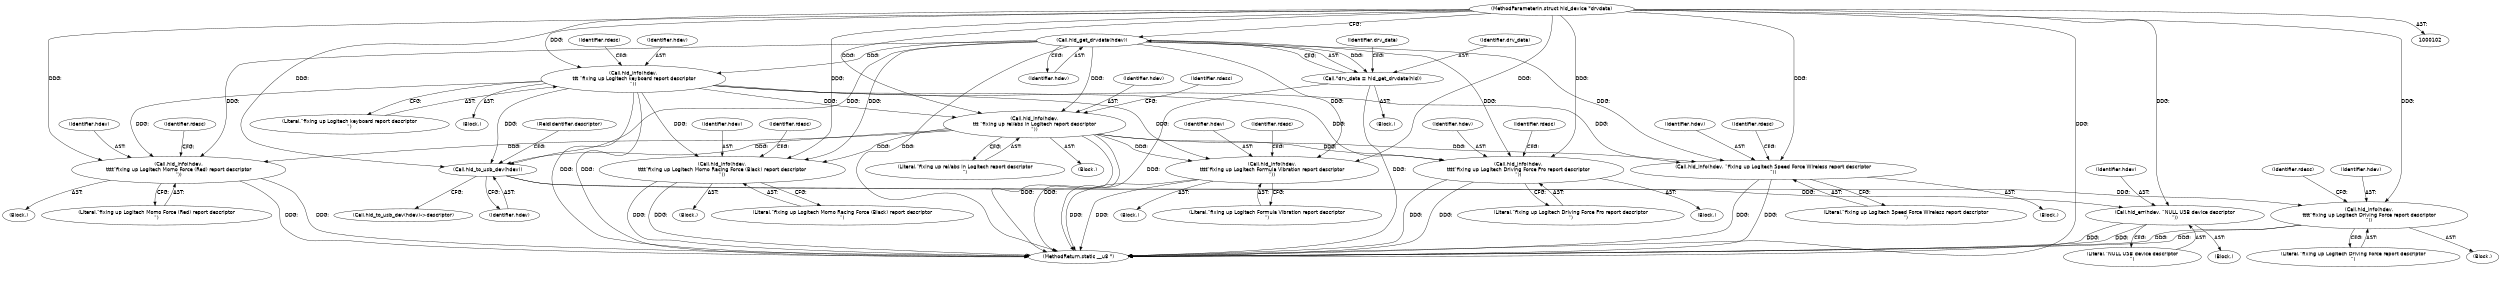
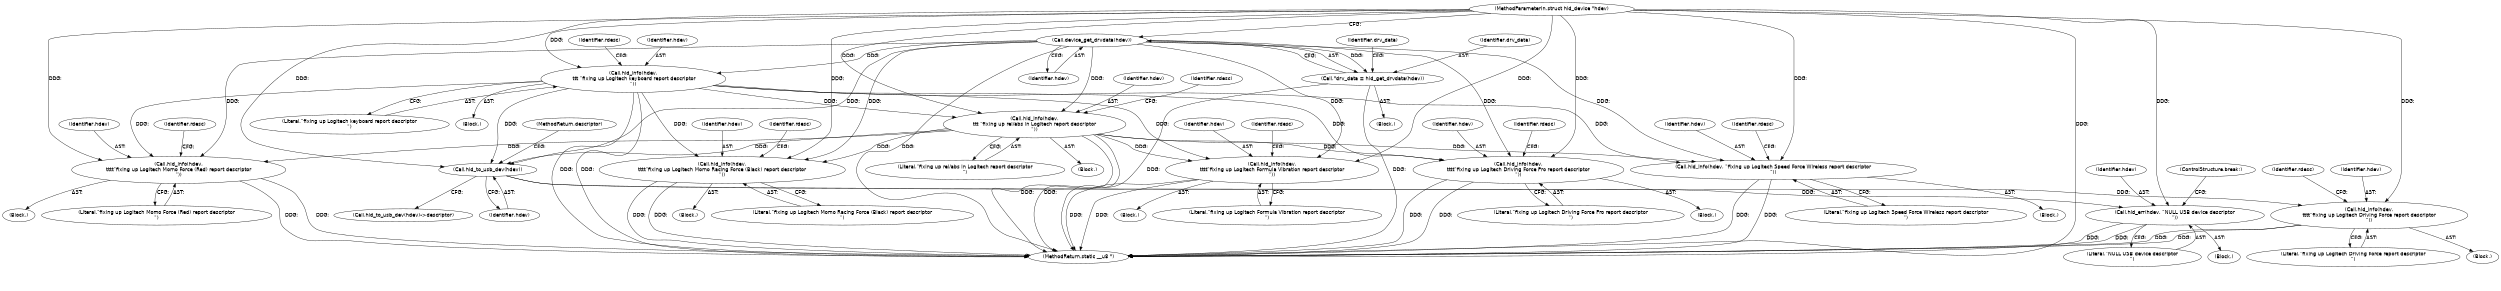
(1552, 9) -> (1552, 9)
(1092, 40) -> (1092, 40)
(2430, 40) -> none
(1373, 79) -> (1373, 79)
(569, 124) -> (569, 124)
none -> (2211, 170)
